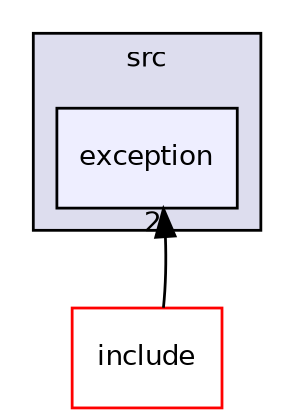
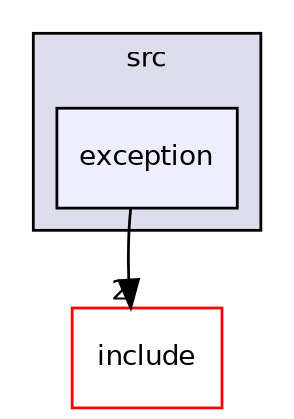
(166, 272) -> (128, 248)
